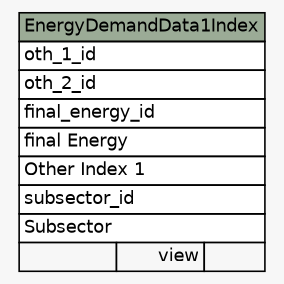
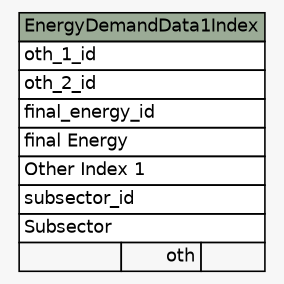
(179, 256) -> (181, 256)
